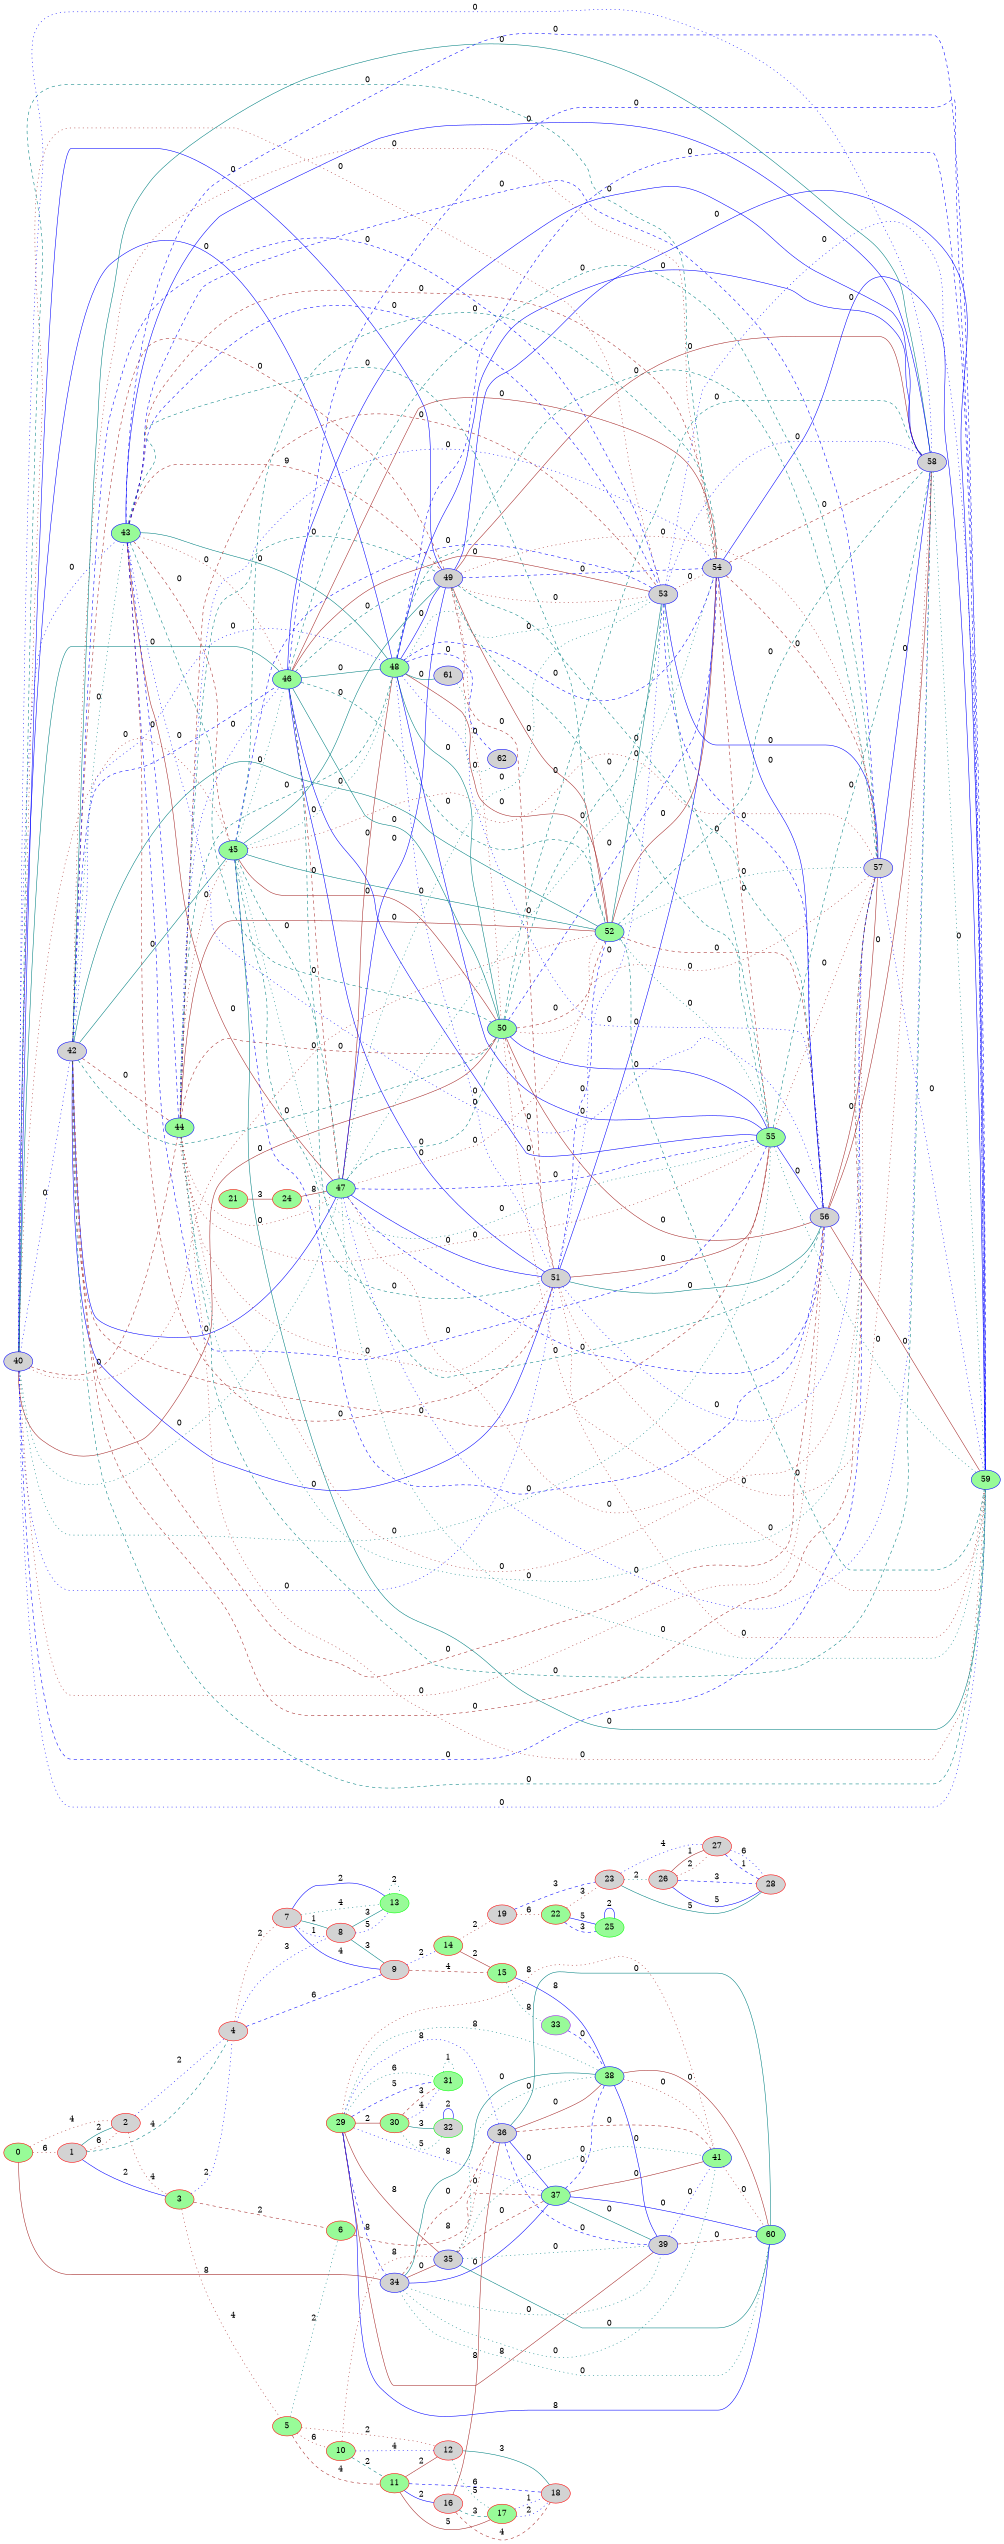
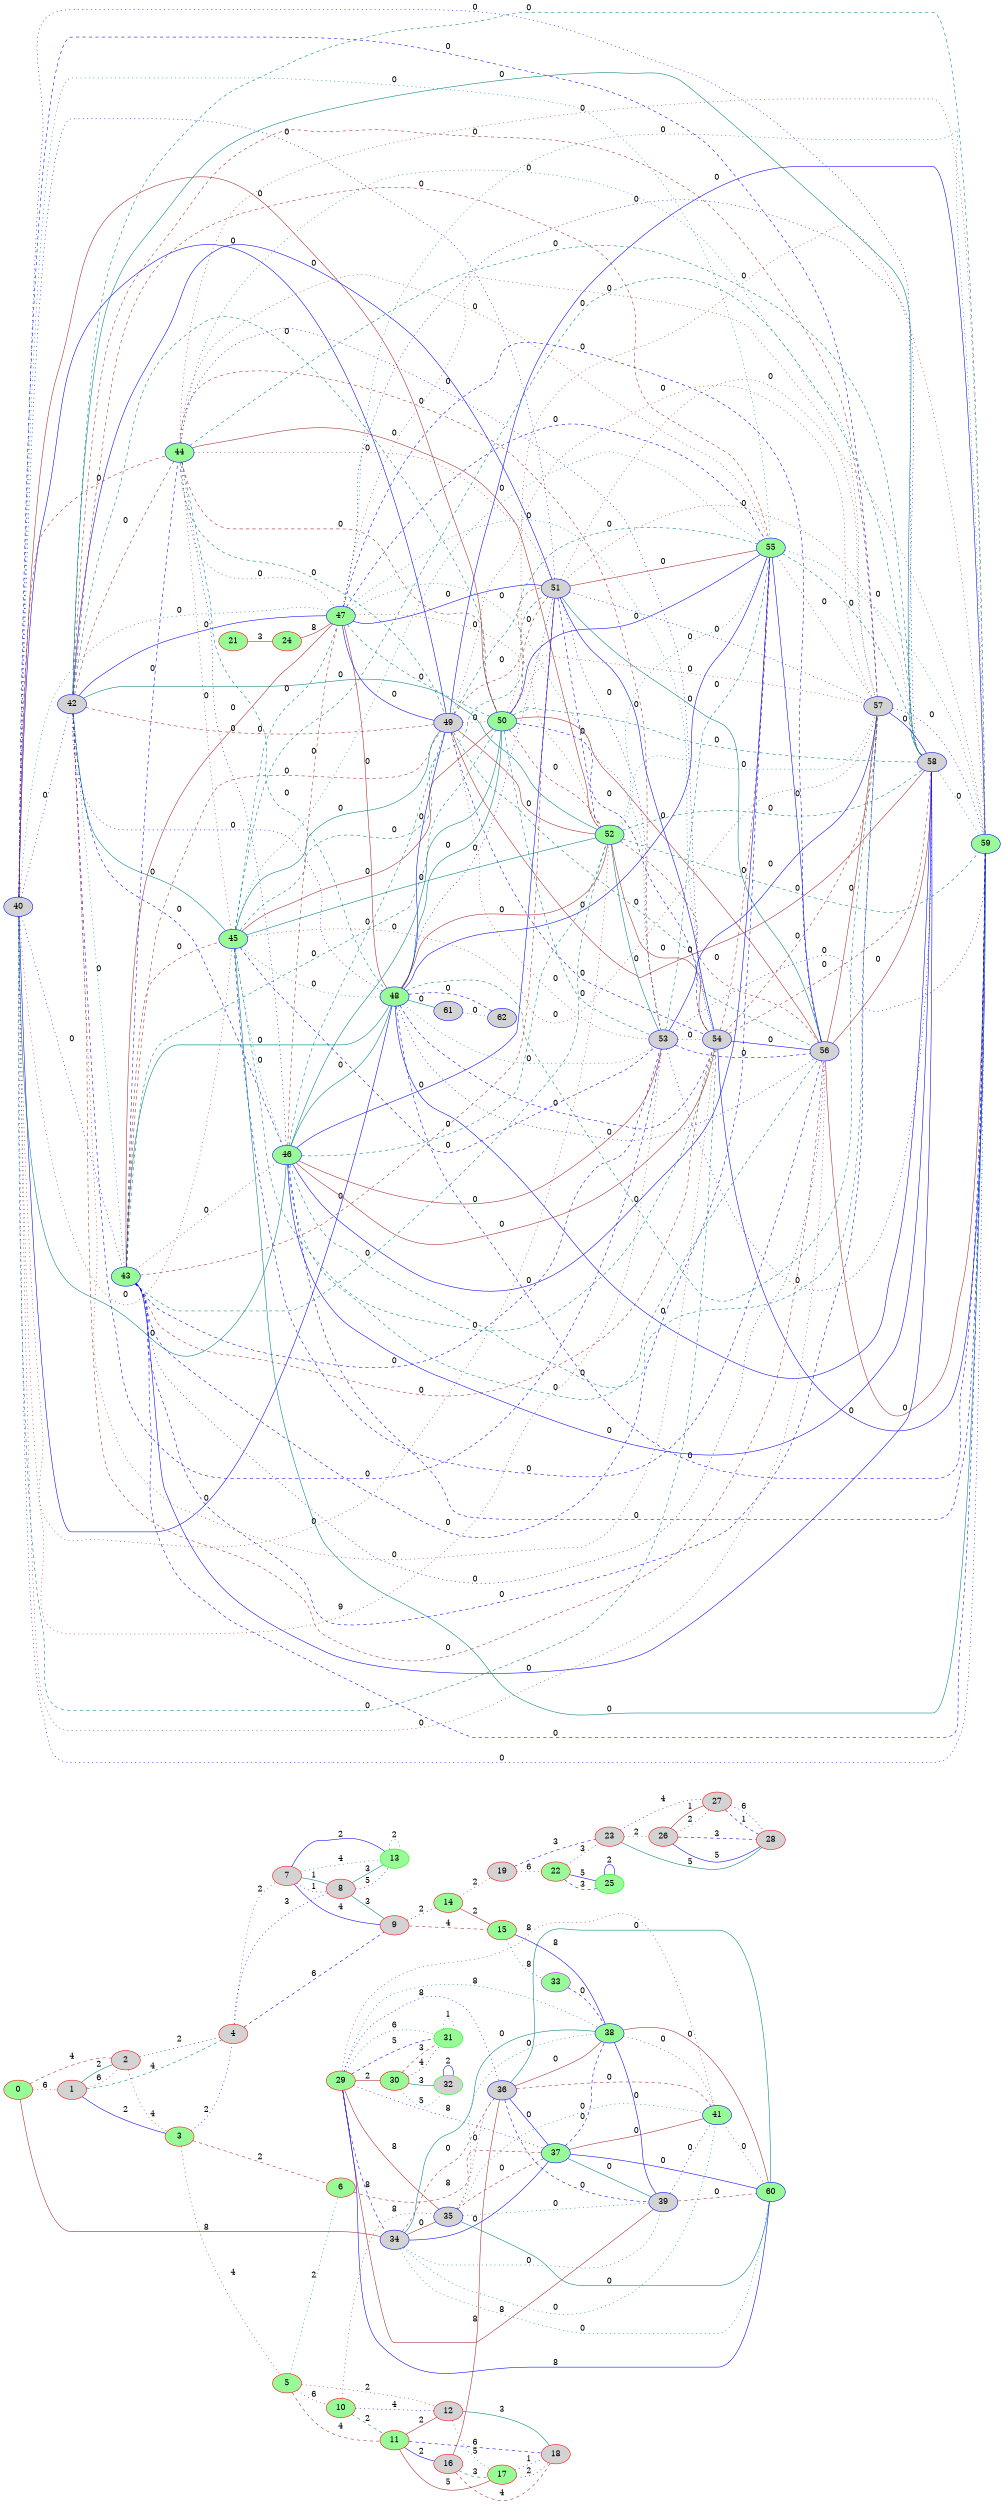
(341, 167) -> (341, 1607)
none -> (567, 330)
(287, 461) -> (287, 772)
(472, 1569) -> none
(69, 2129) -> (69, 2066)
